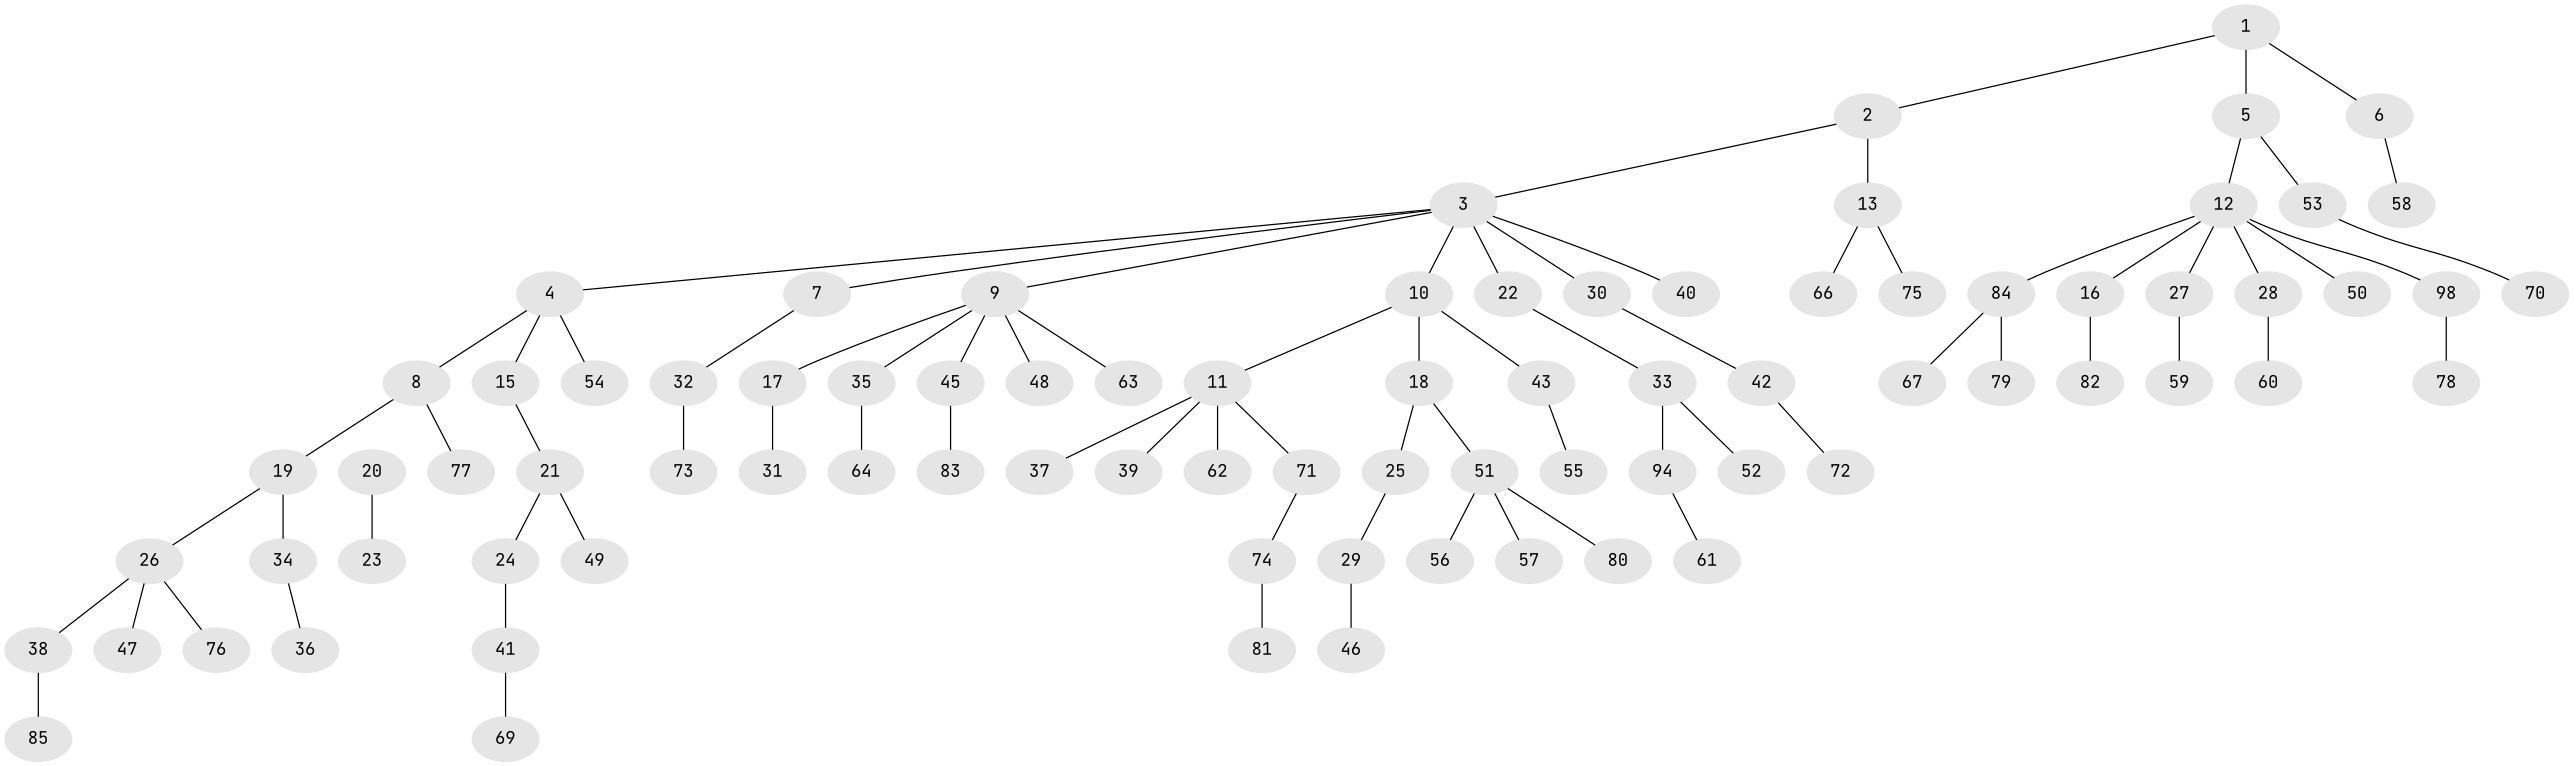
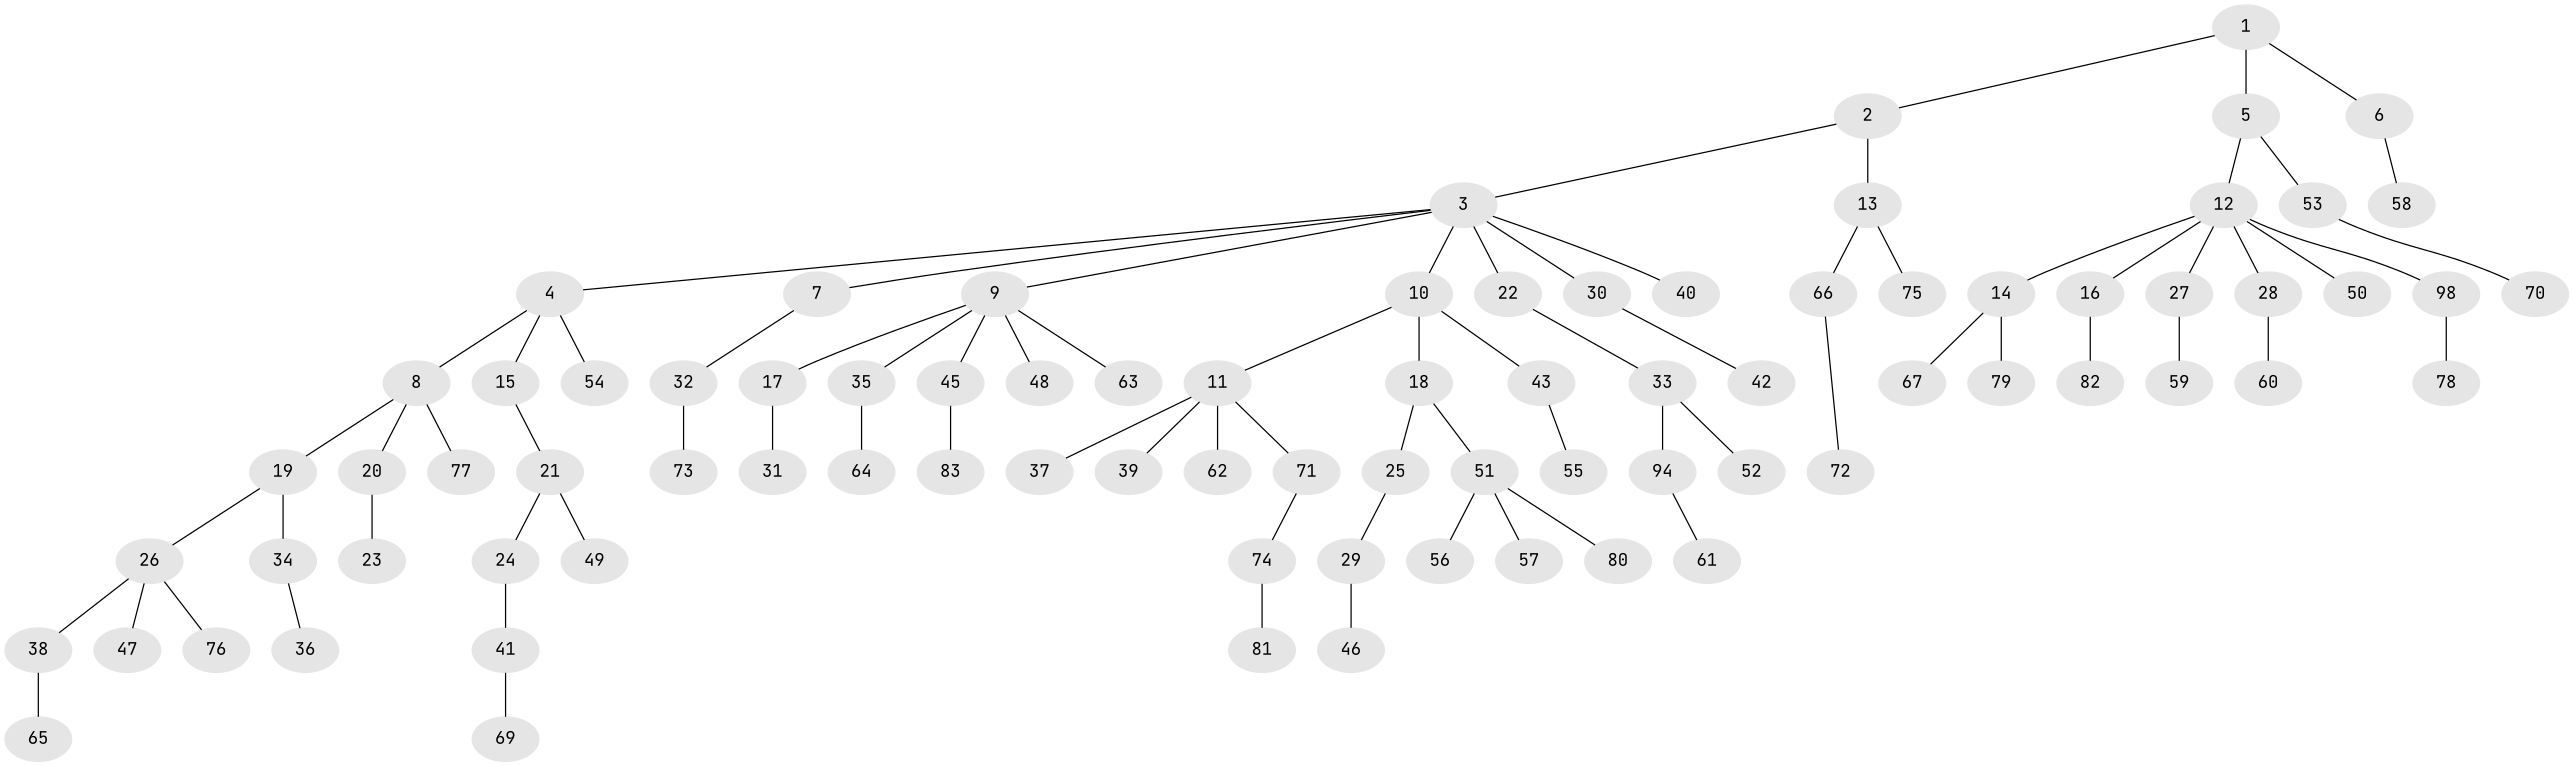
(2001, 294) -> (2001, 294)
none -> (394, 428)
(1801, 428) -> (1832, 383)
(38, 739) -> (38, 739)
